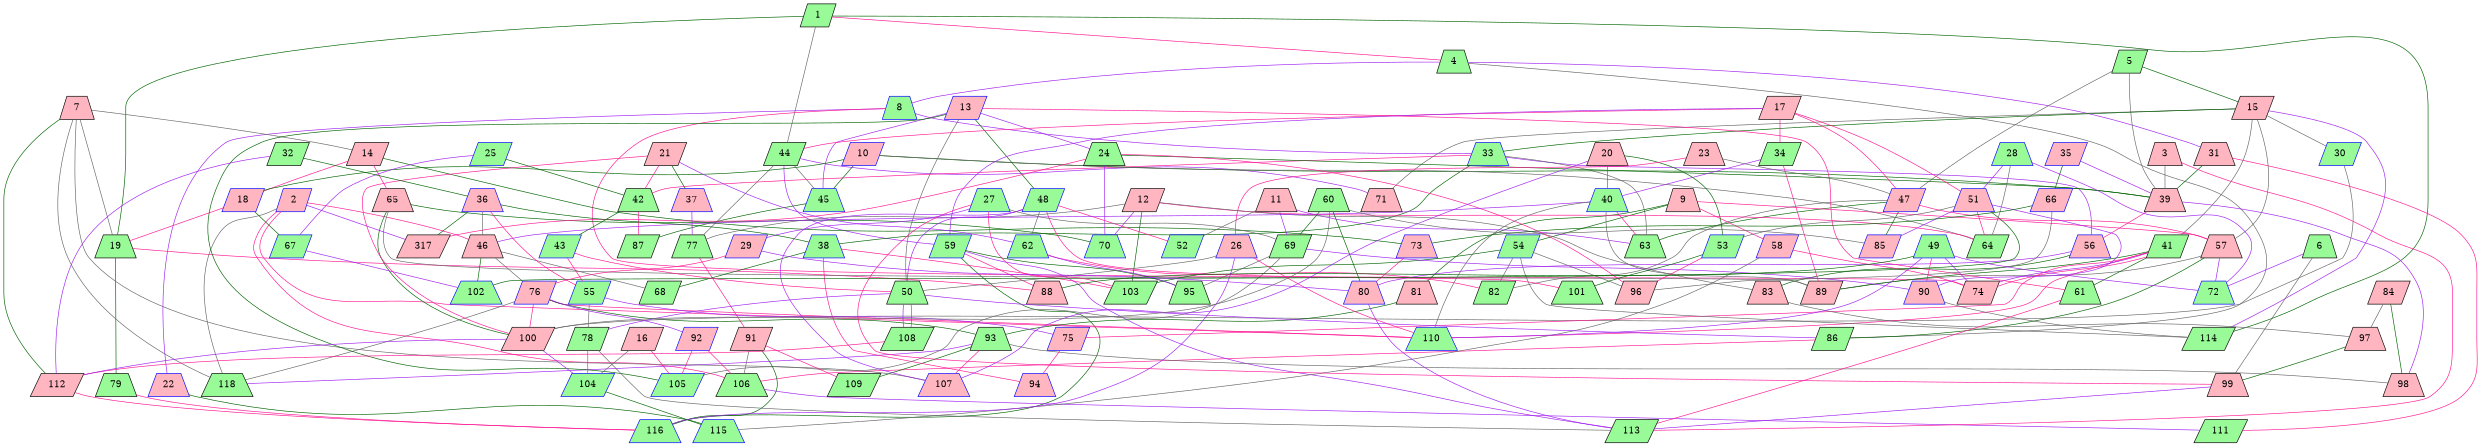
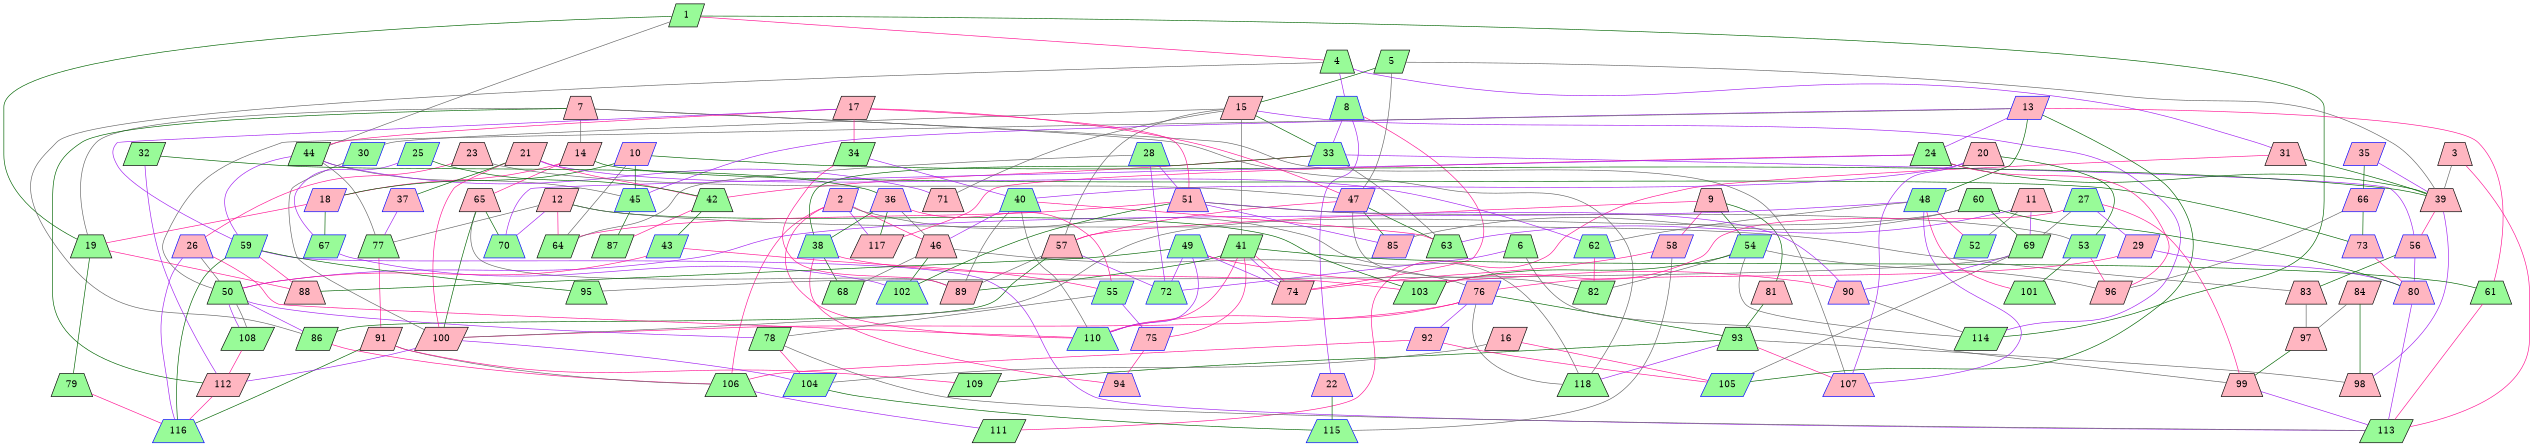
(424, 246) -> (877, 246)
(1112, 269) -> none
